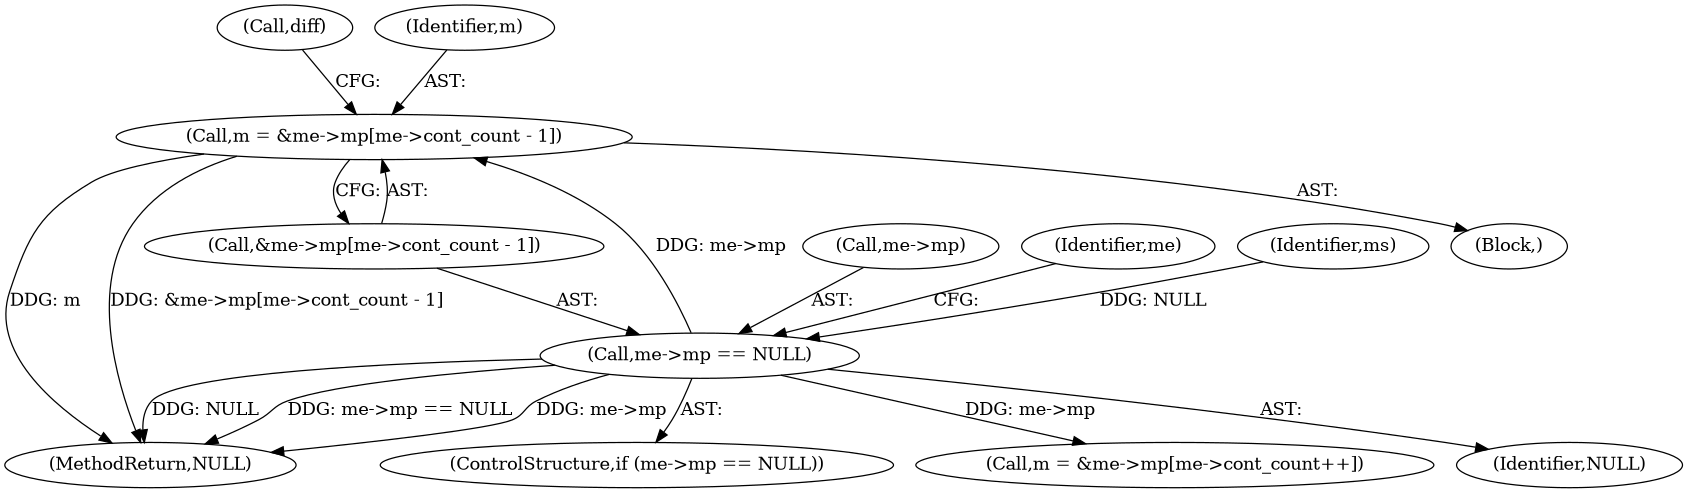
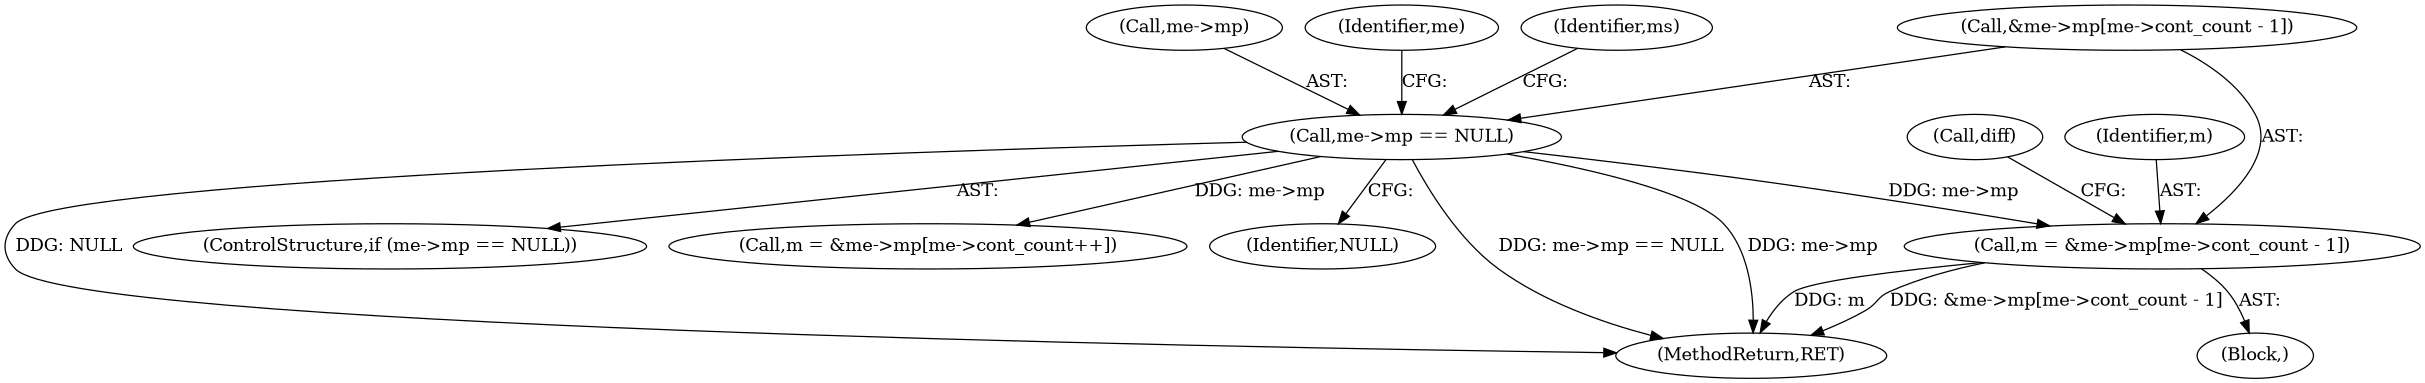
(334, 185) -> none
(1153, 301) -> (1548, 82)
(1284, 410) -> (1394, 192)
(150, 465) -> (1751, 356)
